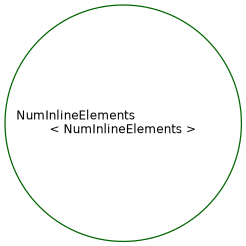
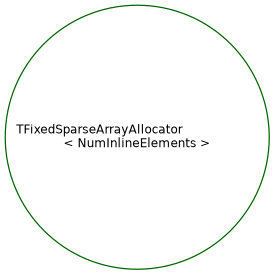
(123, 123) -> (137, 137)
